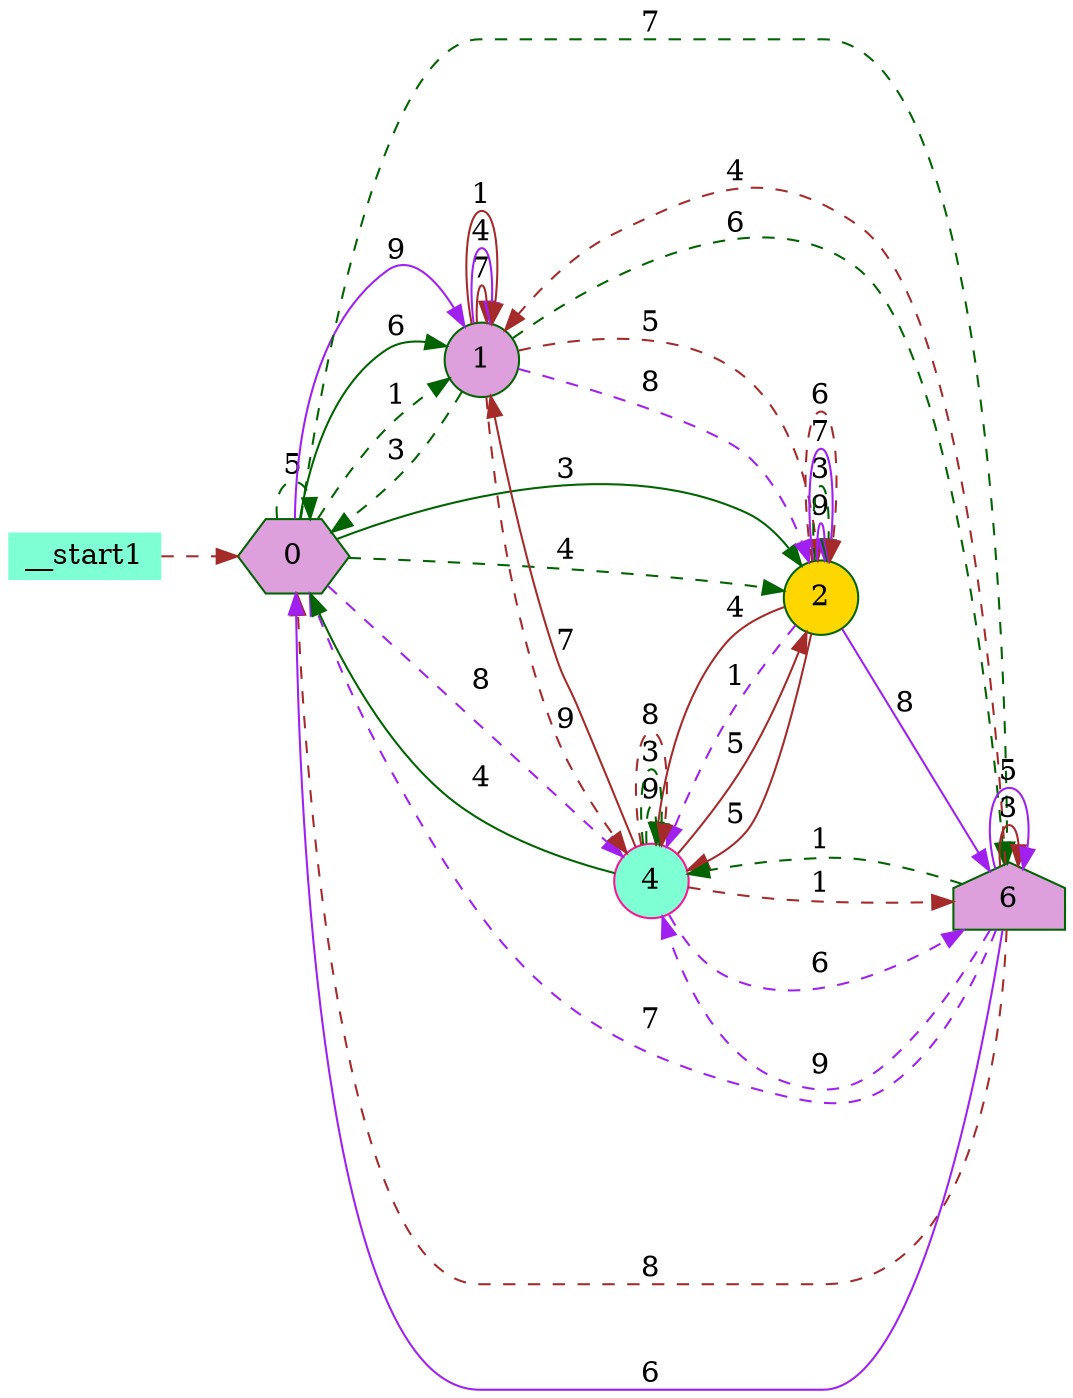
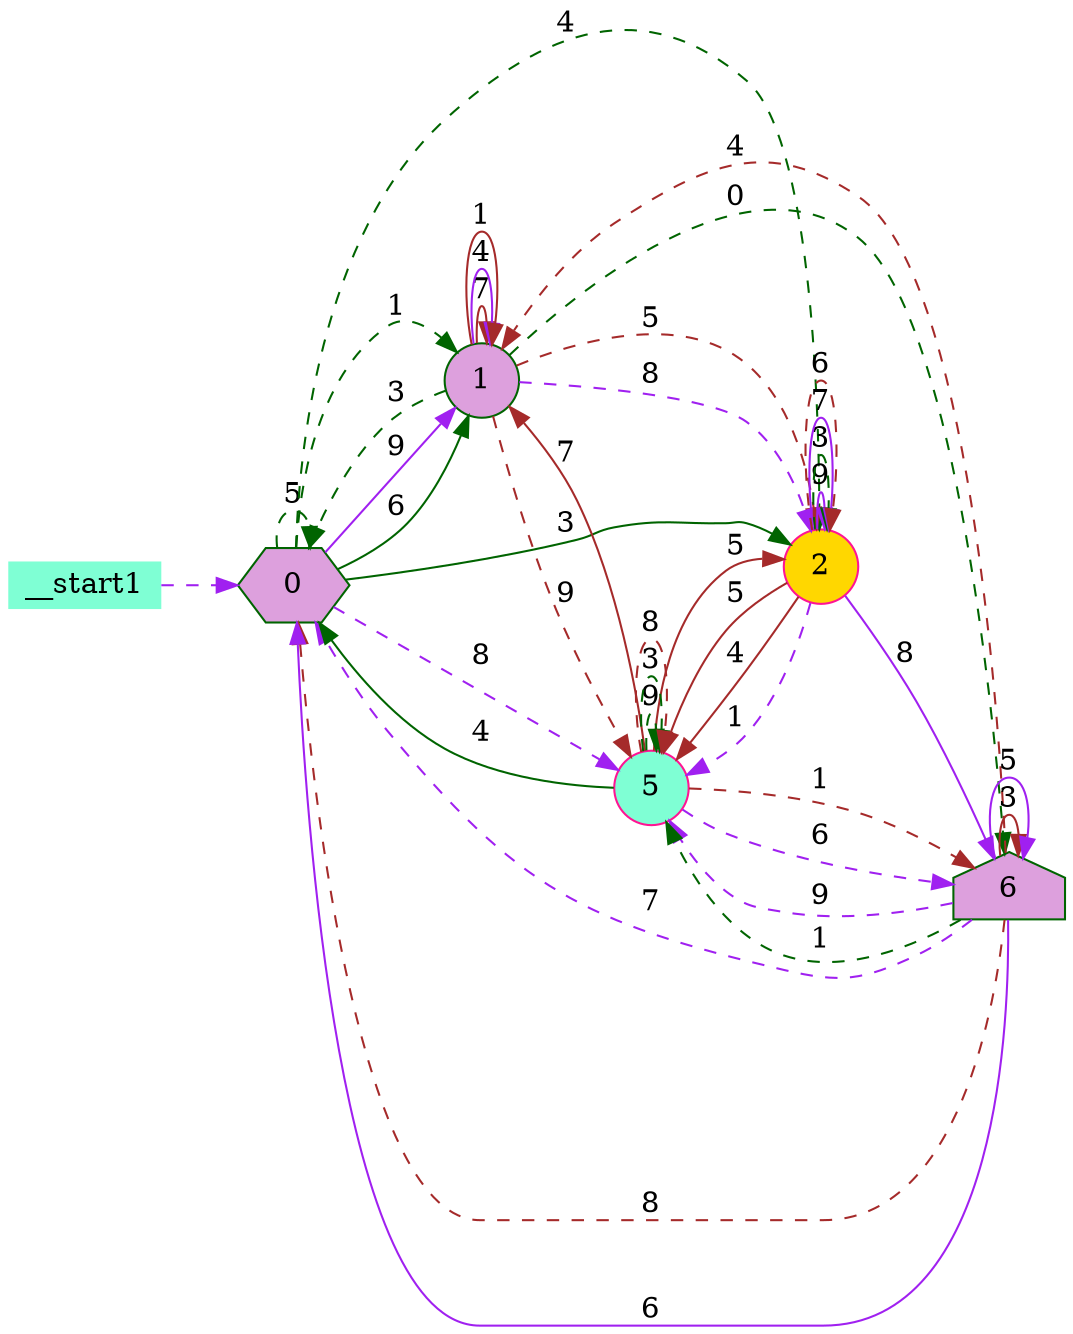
(815, 39) -> none
(736, 224) -> (736, 197)
(189, 556) -> (189, 585)
(821, 598) -> (821, 567)
(651, 881) -> (651, 788)
